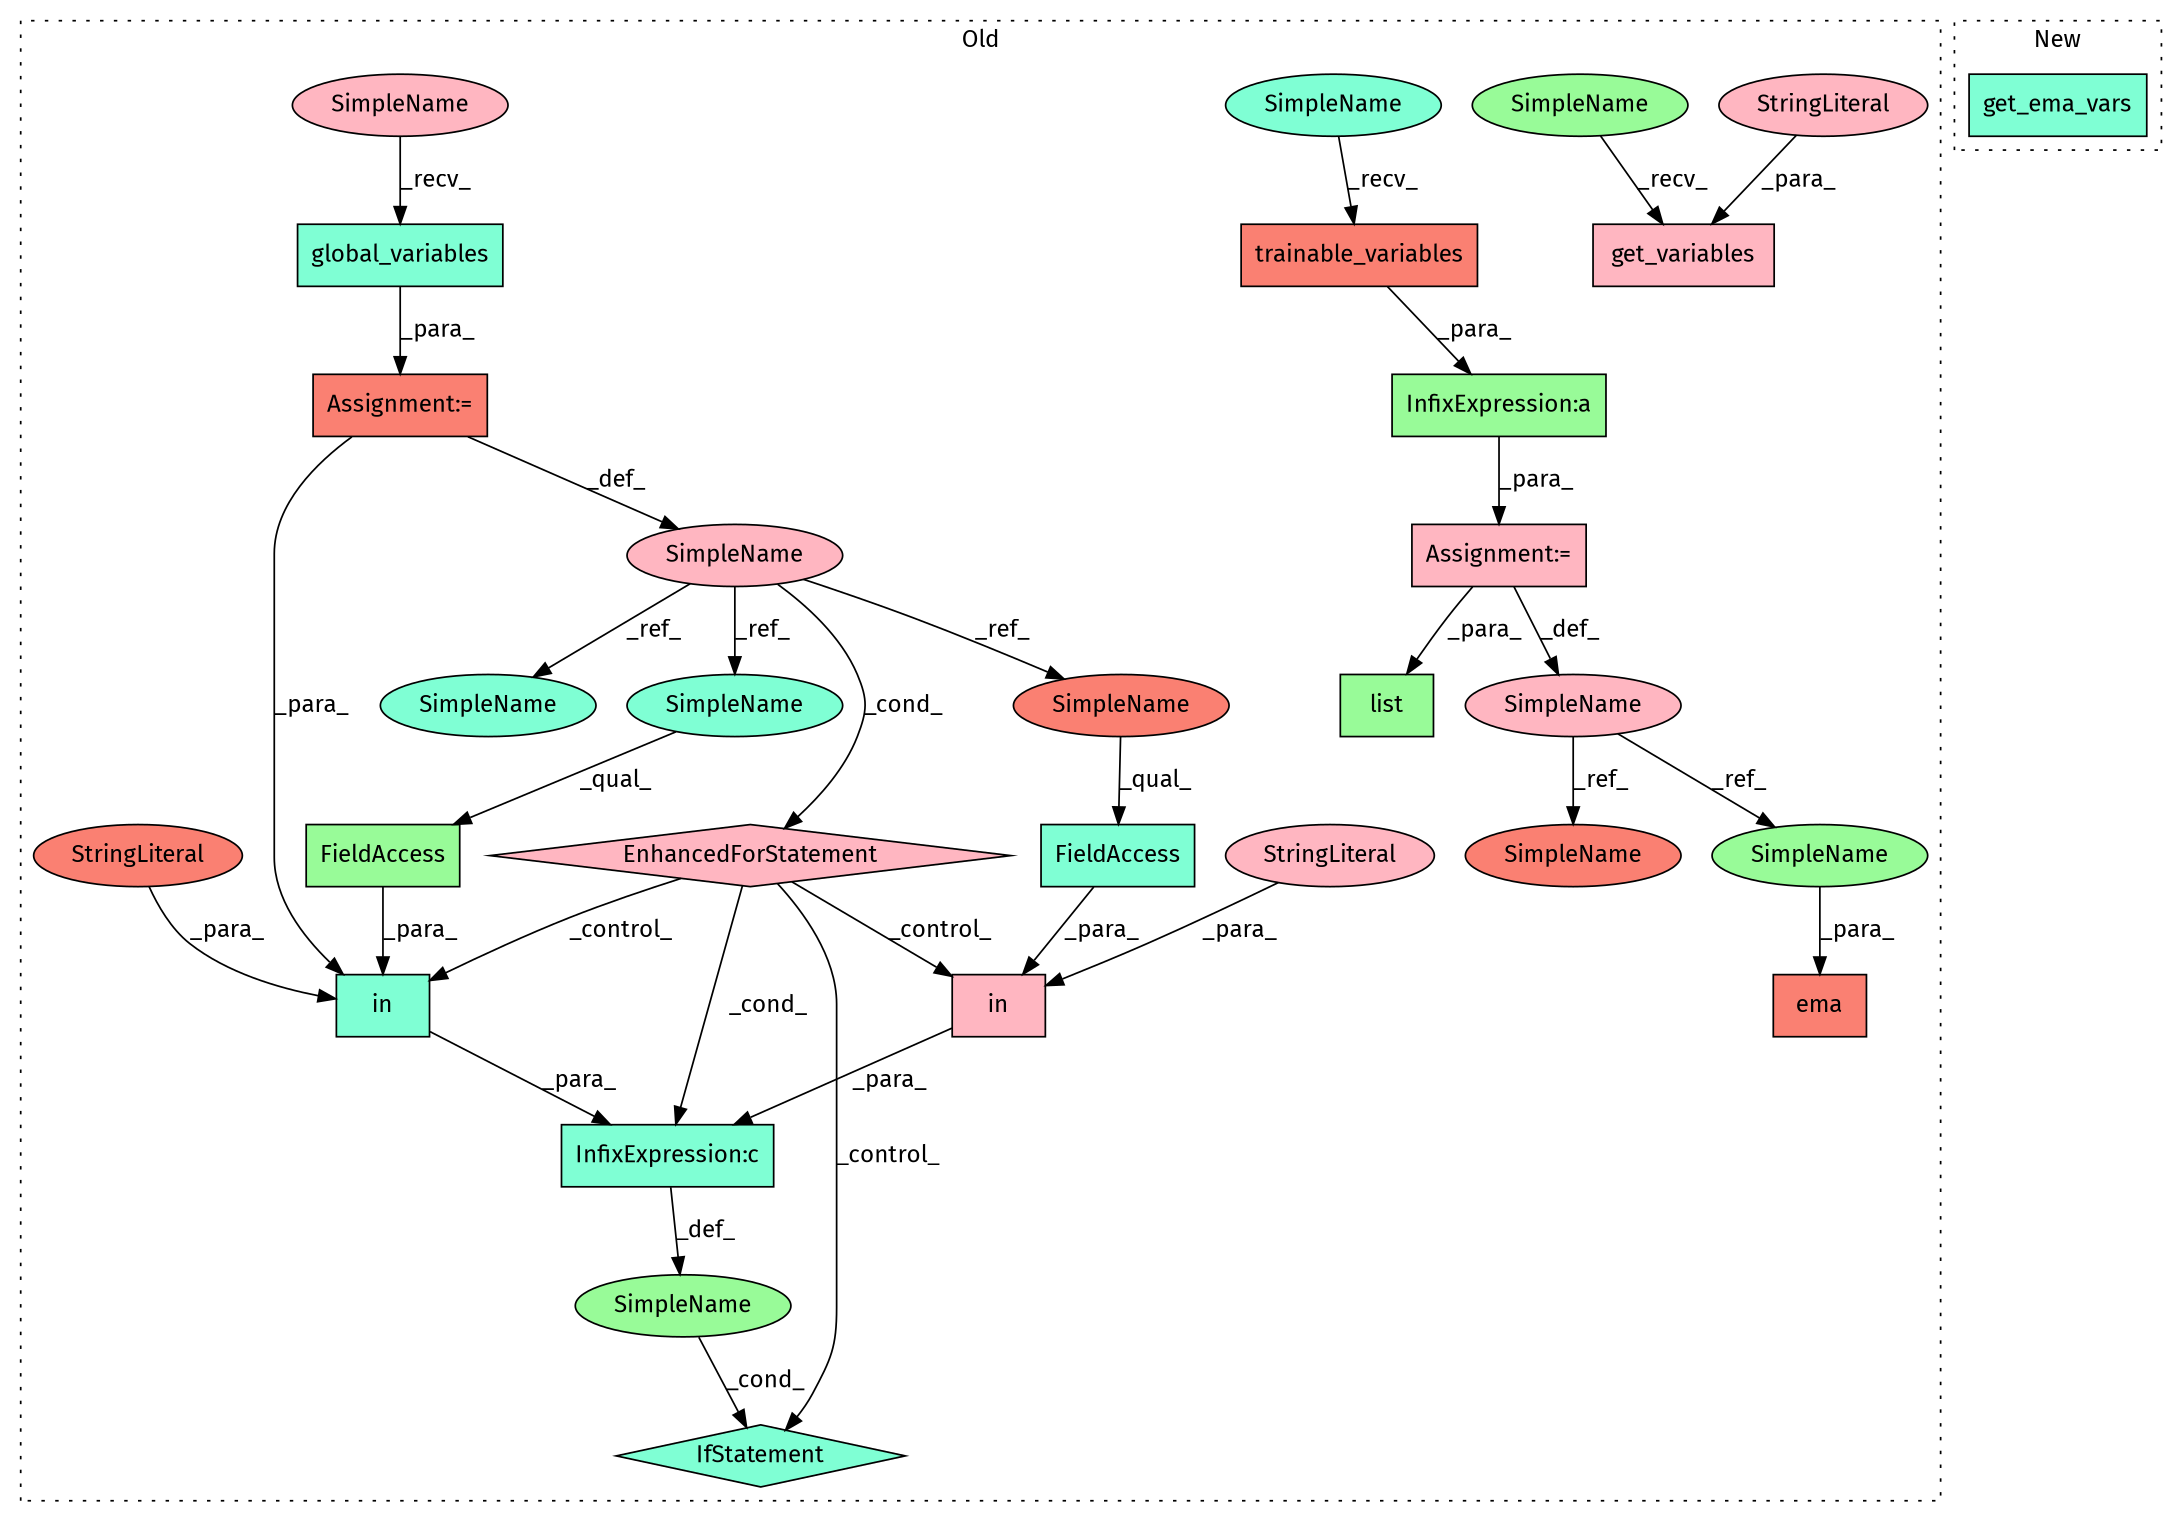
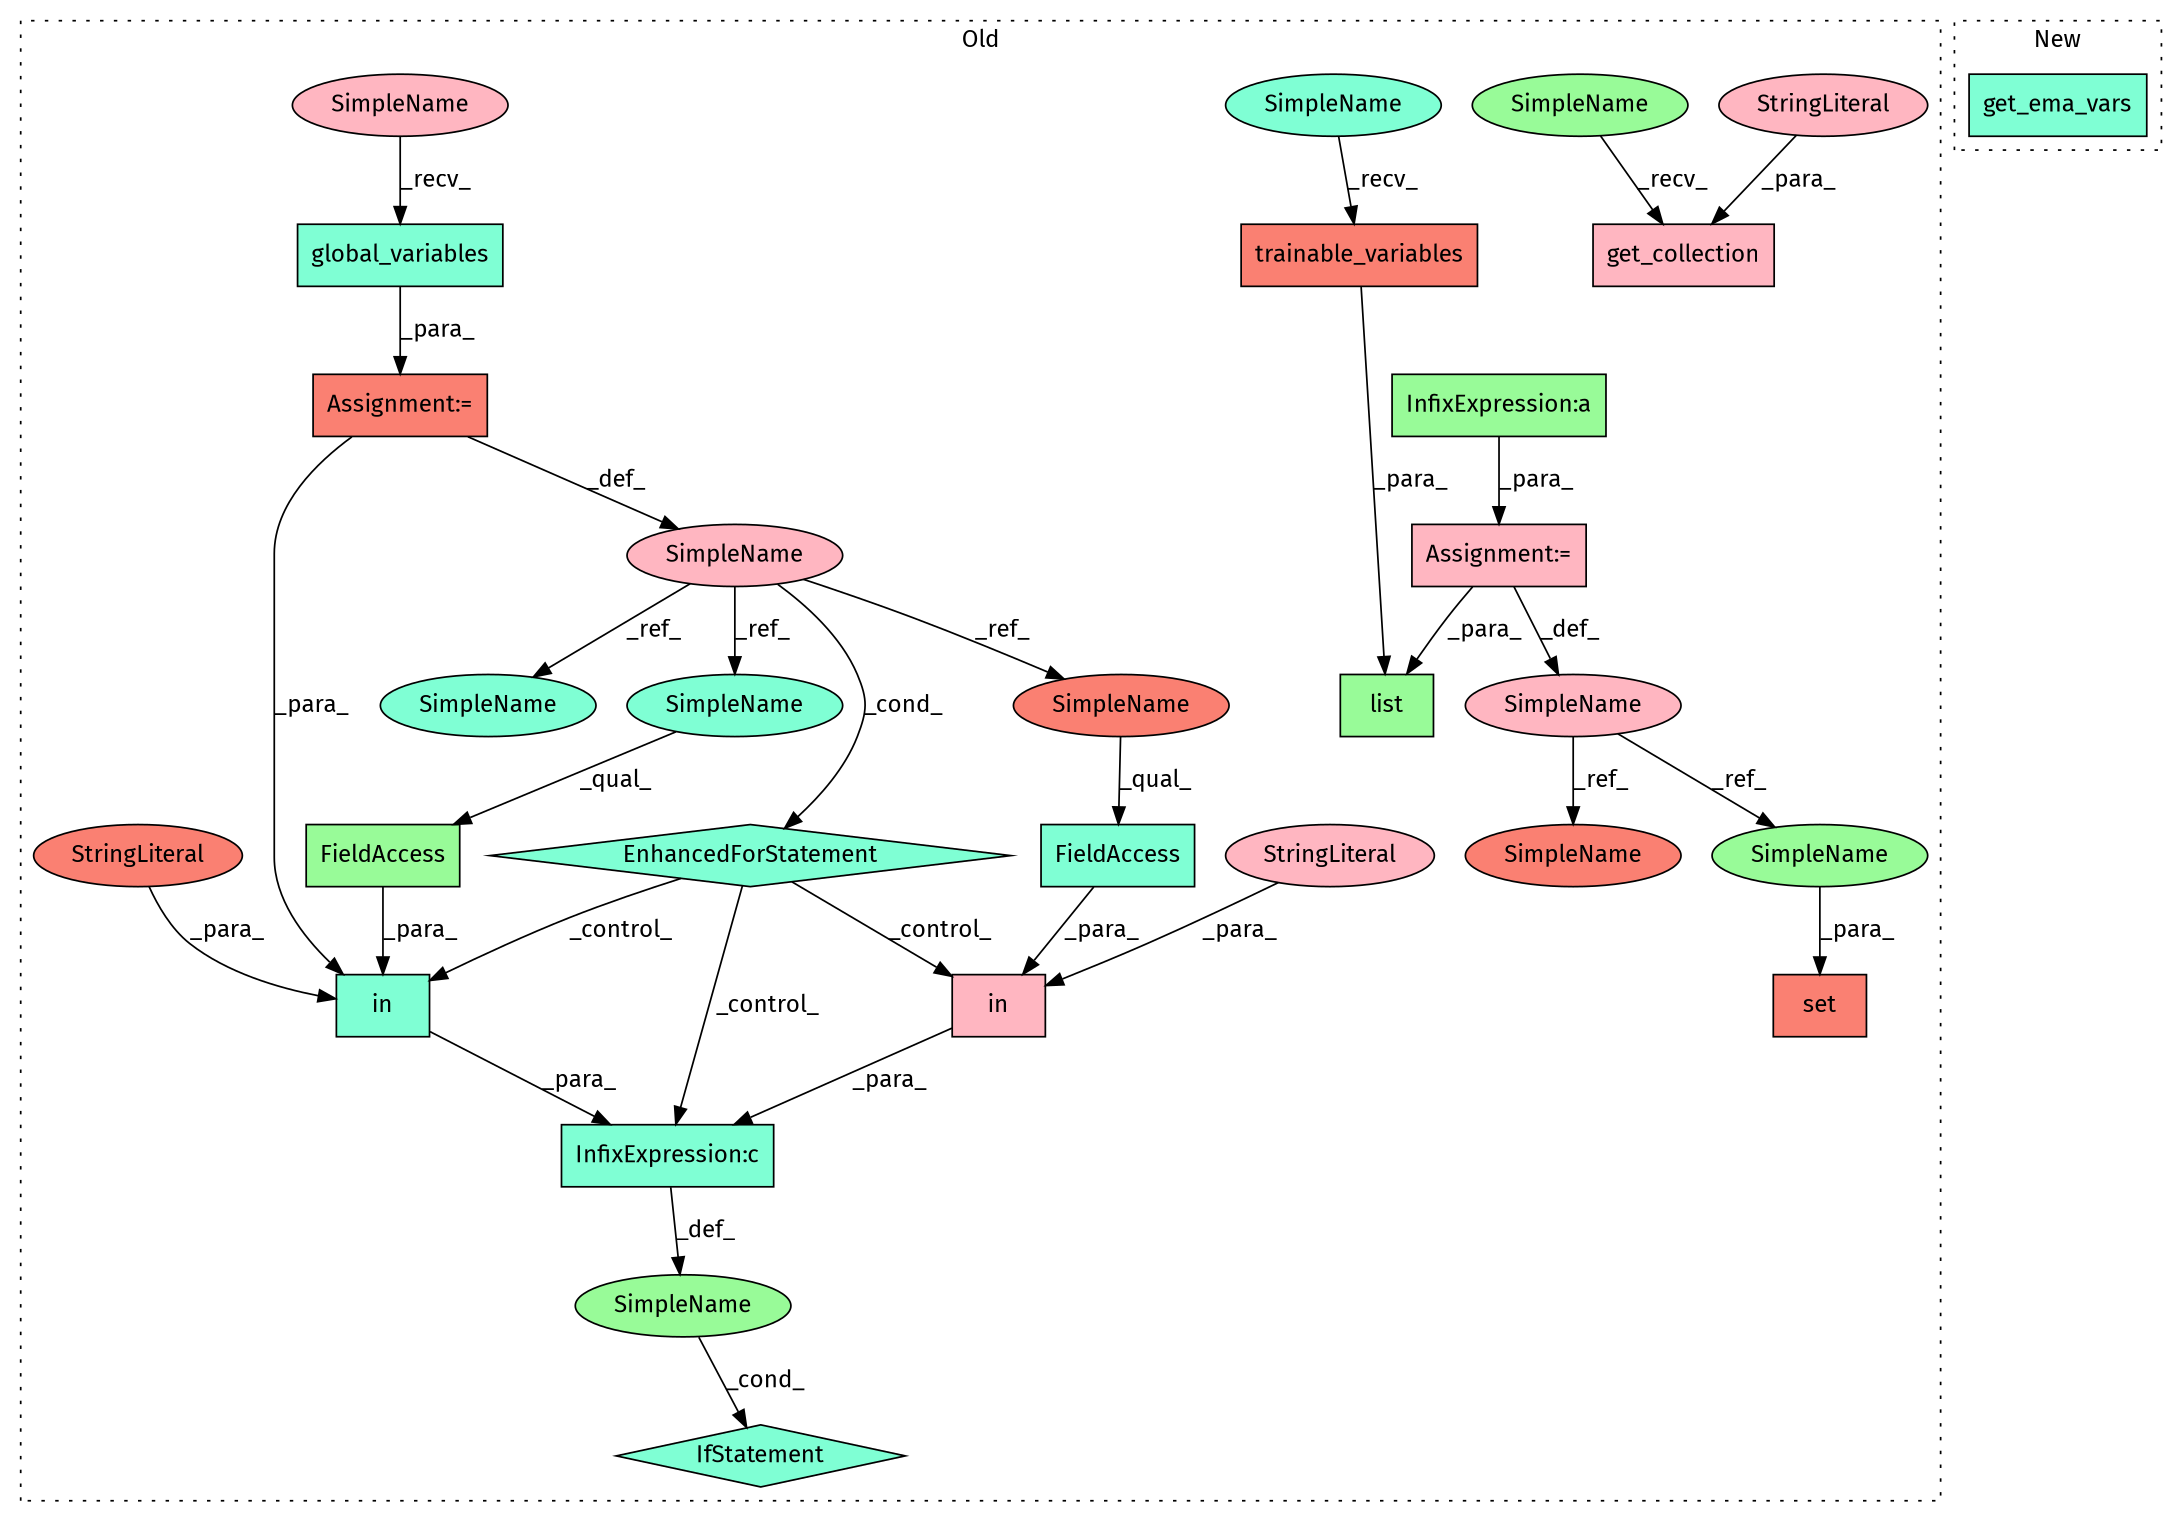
(1684, 255) -> (1684, 255)
(1423, 324) -> (1373, 472)
(750, 856) -> (750, 856)
(768, 1006) -> (768, 1006)
(1820, 1006) -> (1820, 1006)
(837, 1147) -> none
